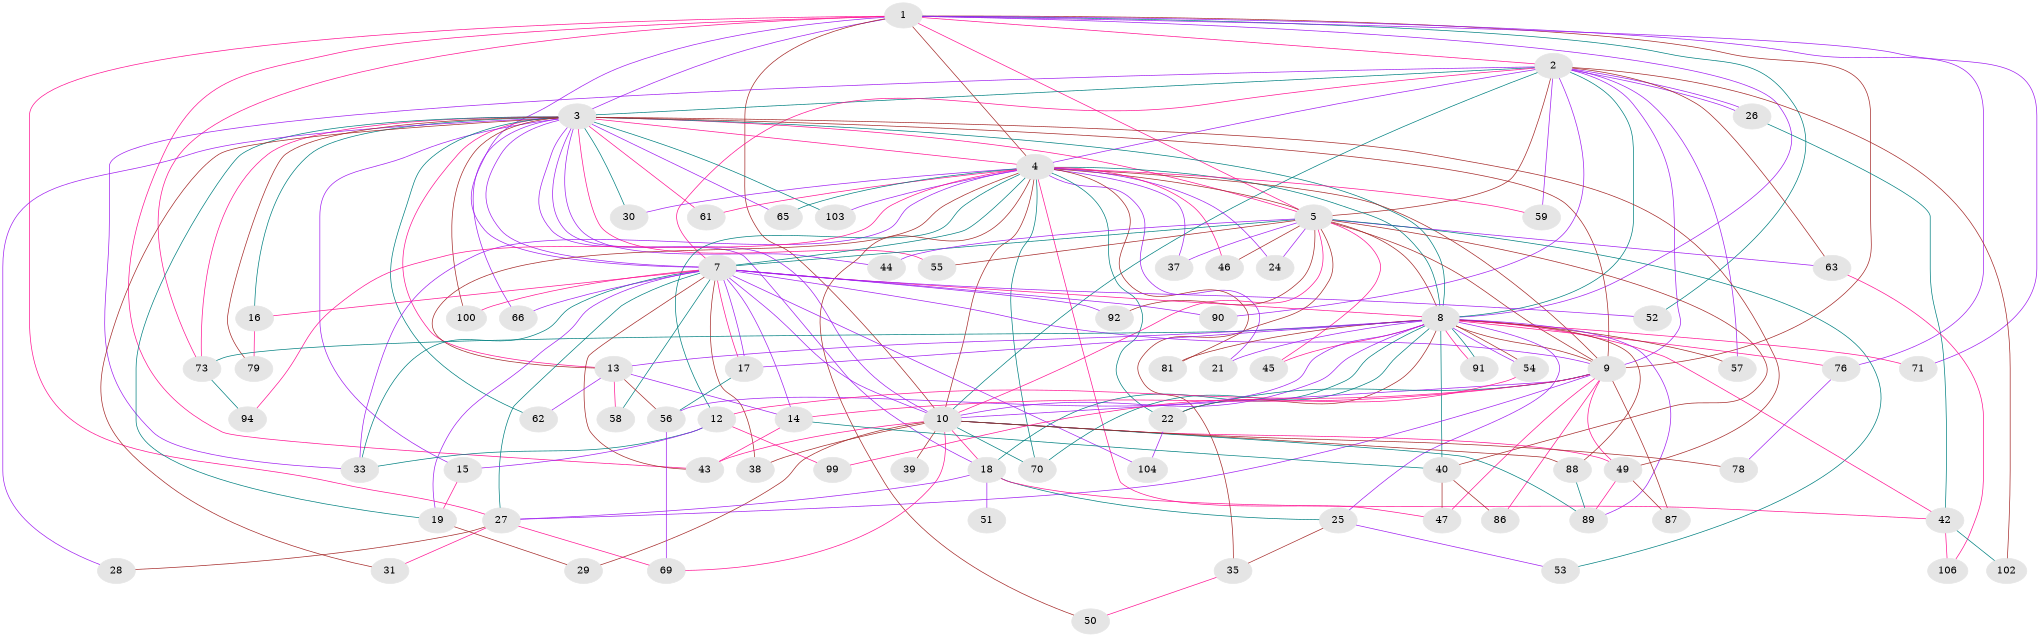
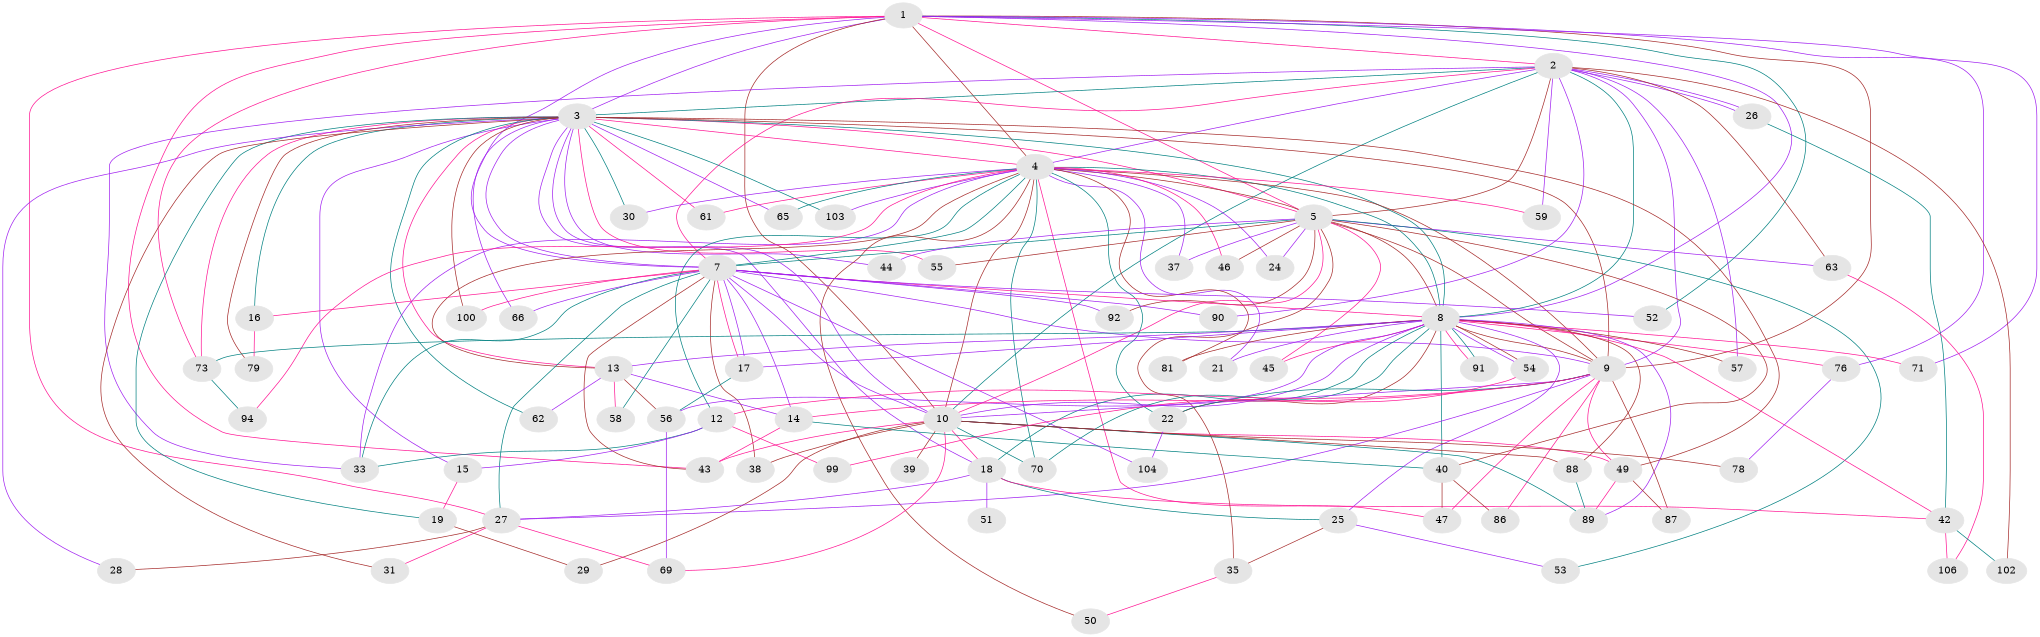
(541, 352) -> none
